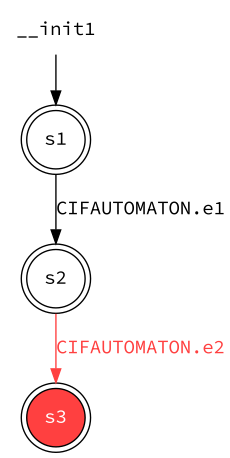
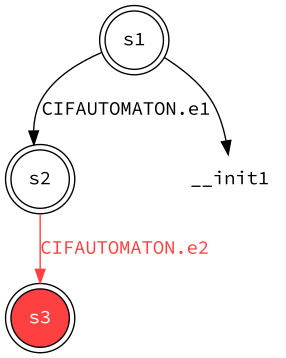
(56, 73) -> (205, 92)
